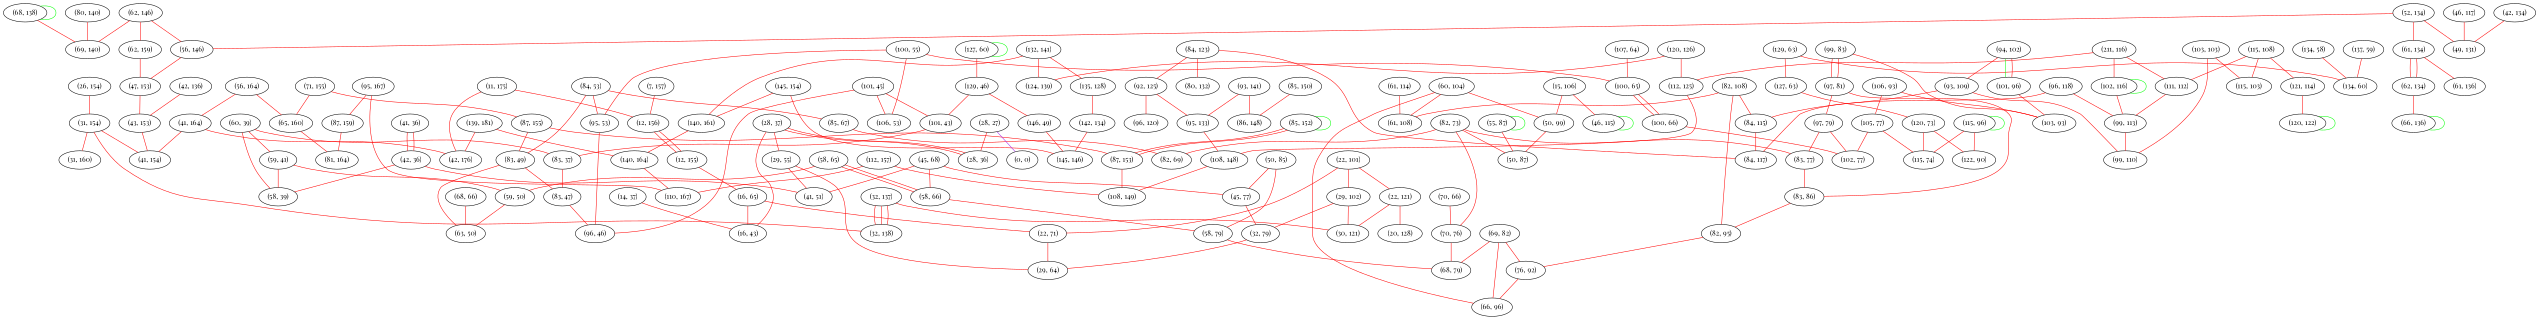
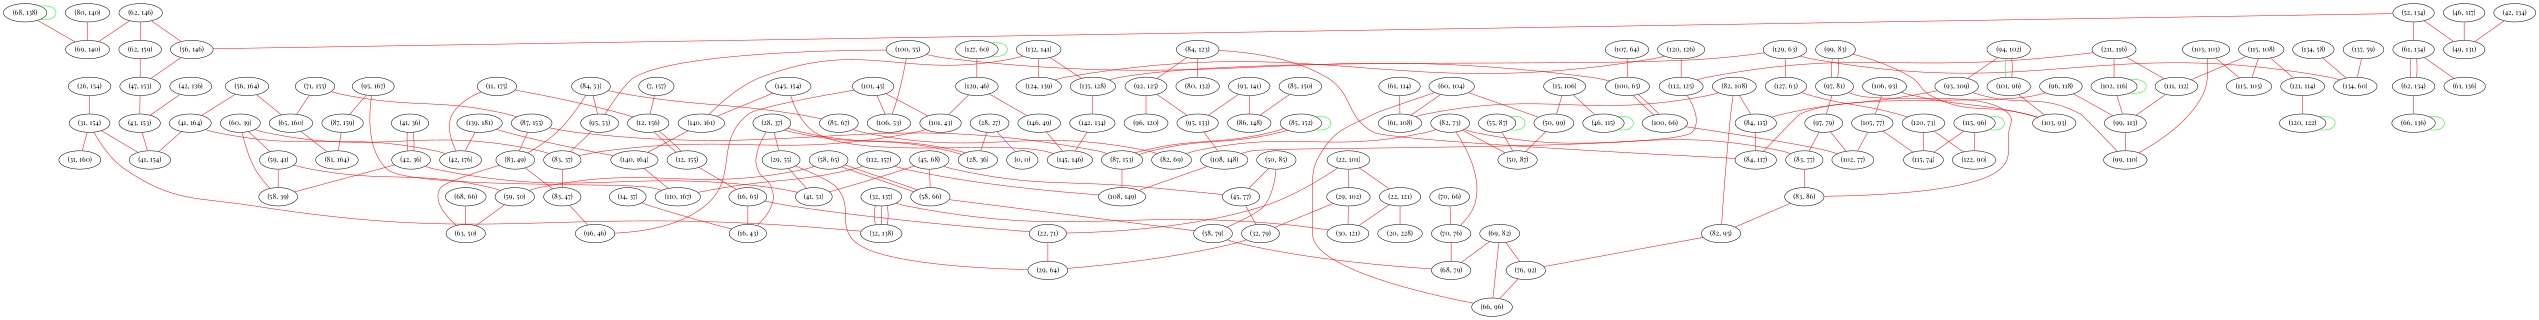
none -> (1486, 63)
(597, 176) -> (581, 142)
(1400, 234) -> (1400, 234)
